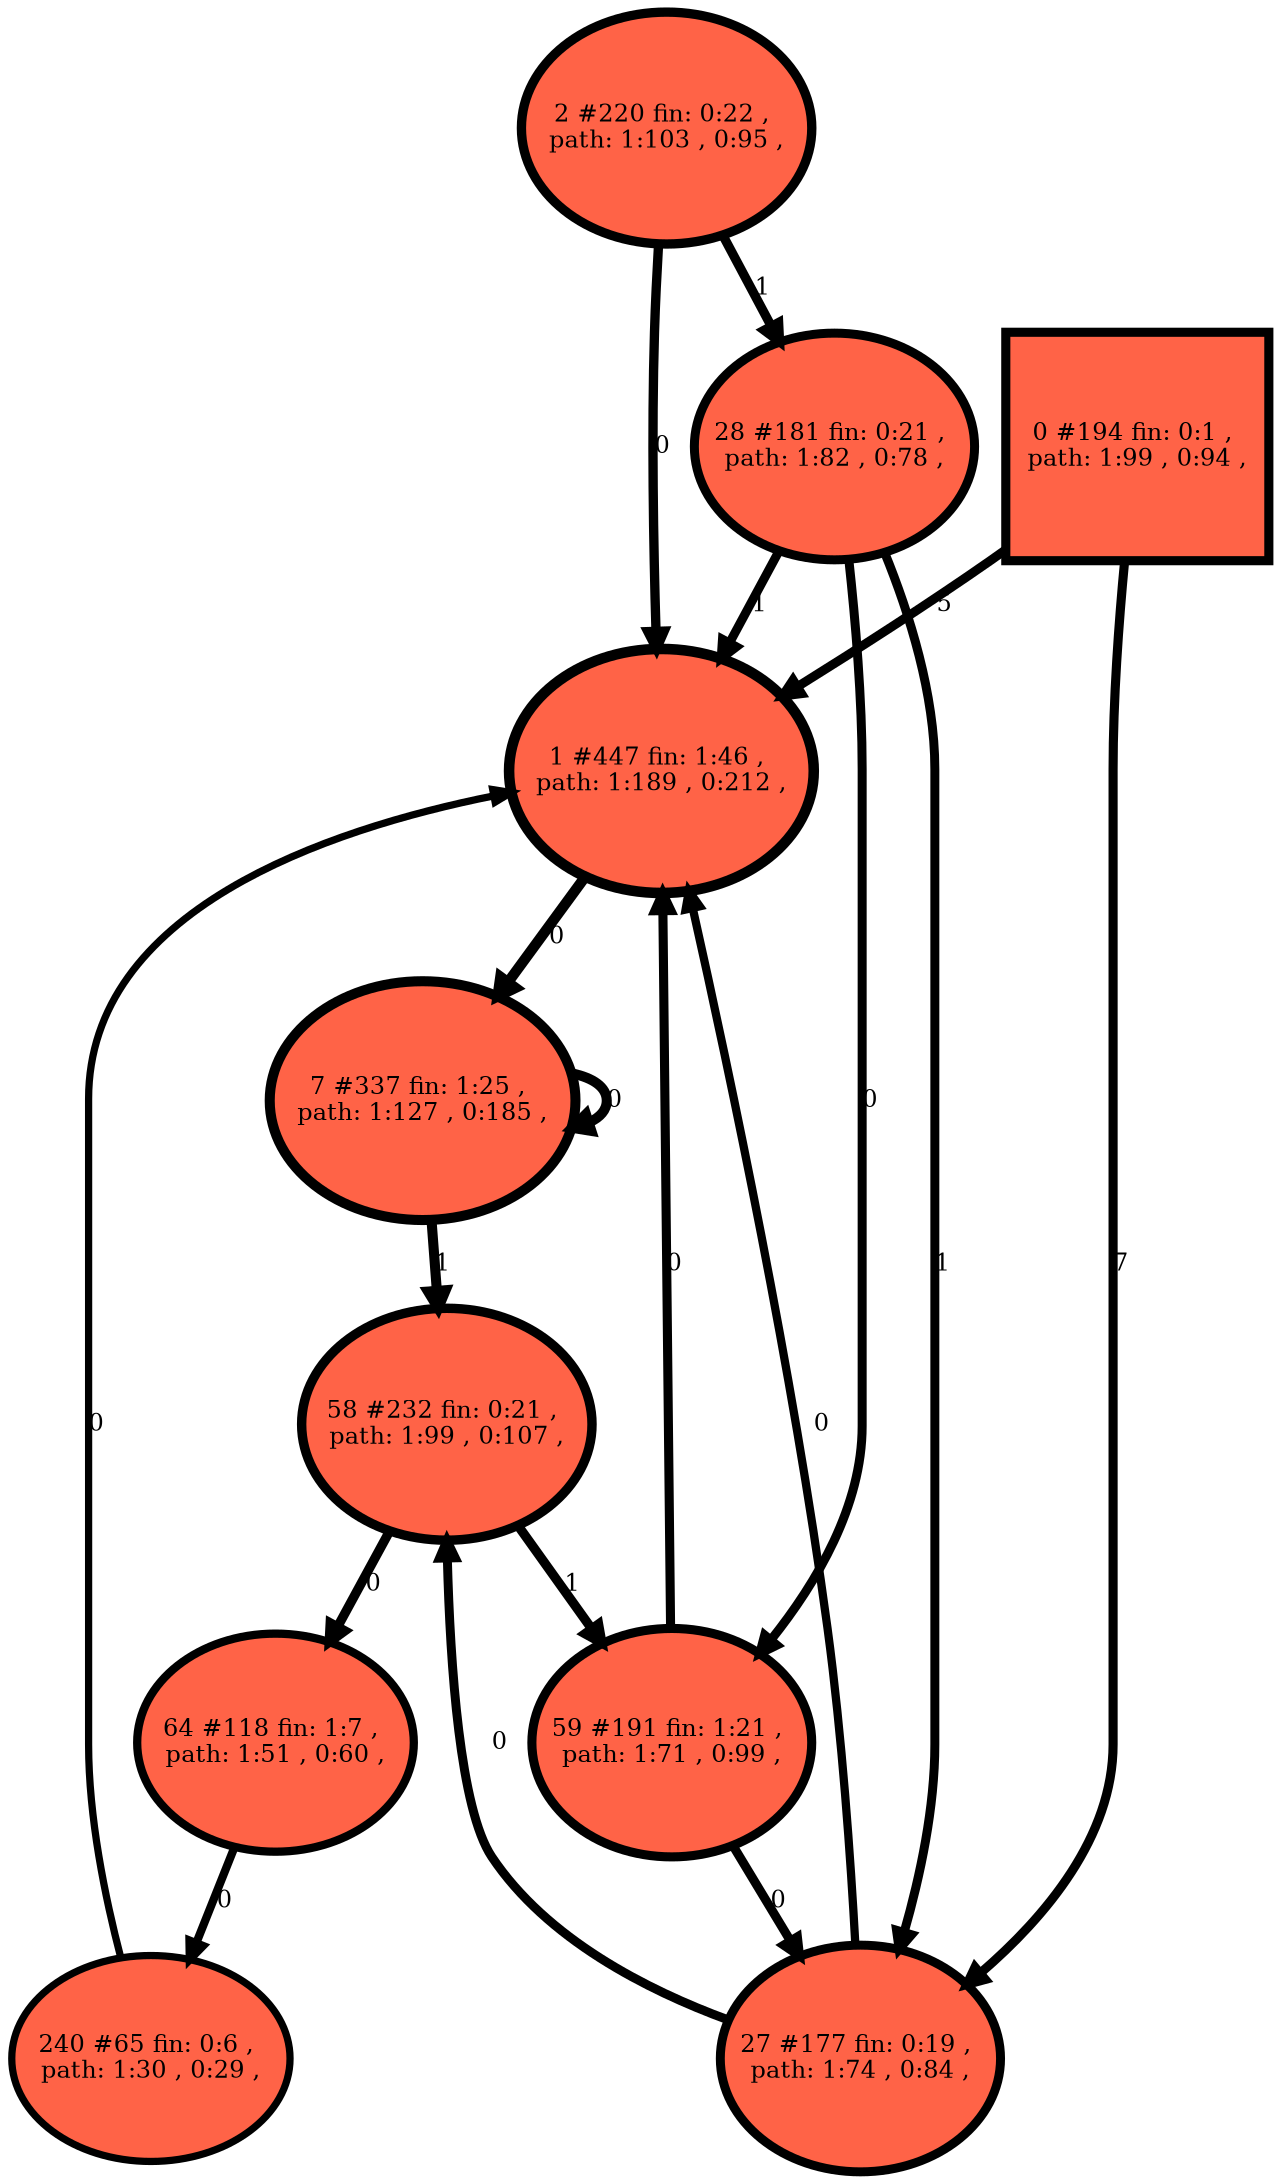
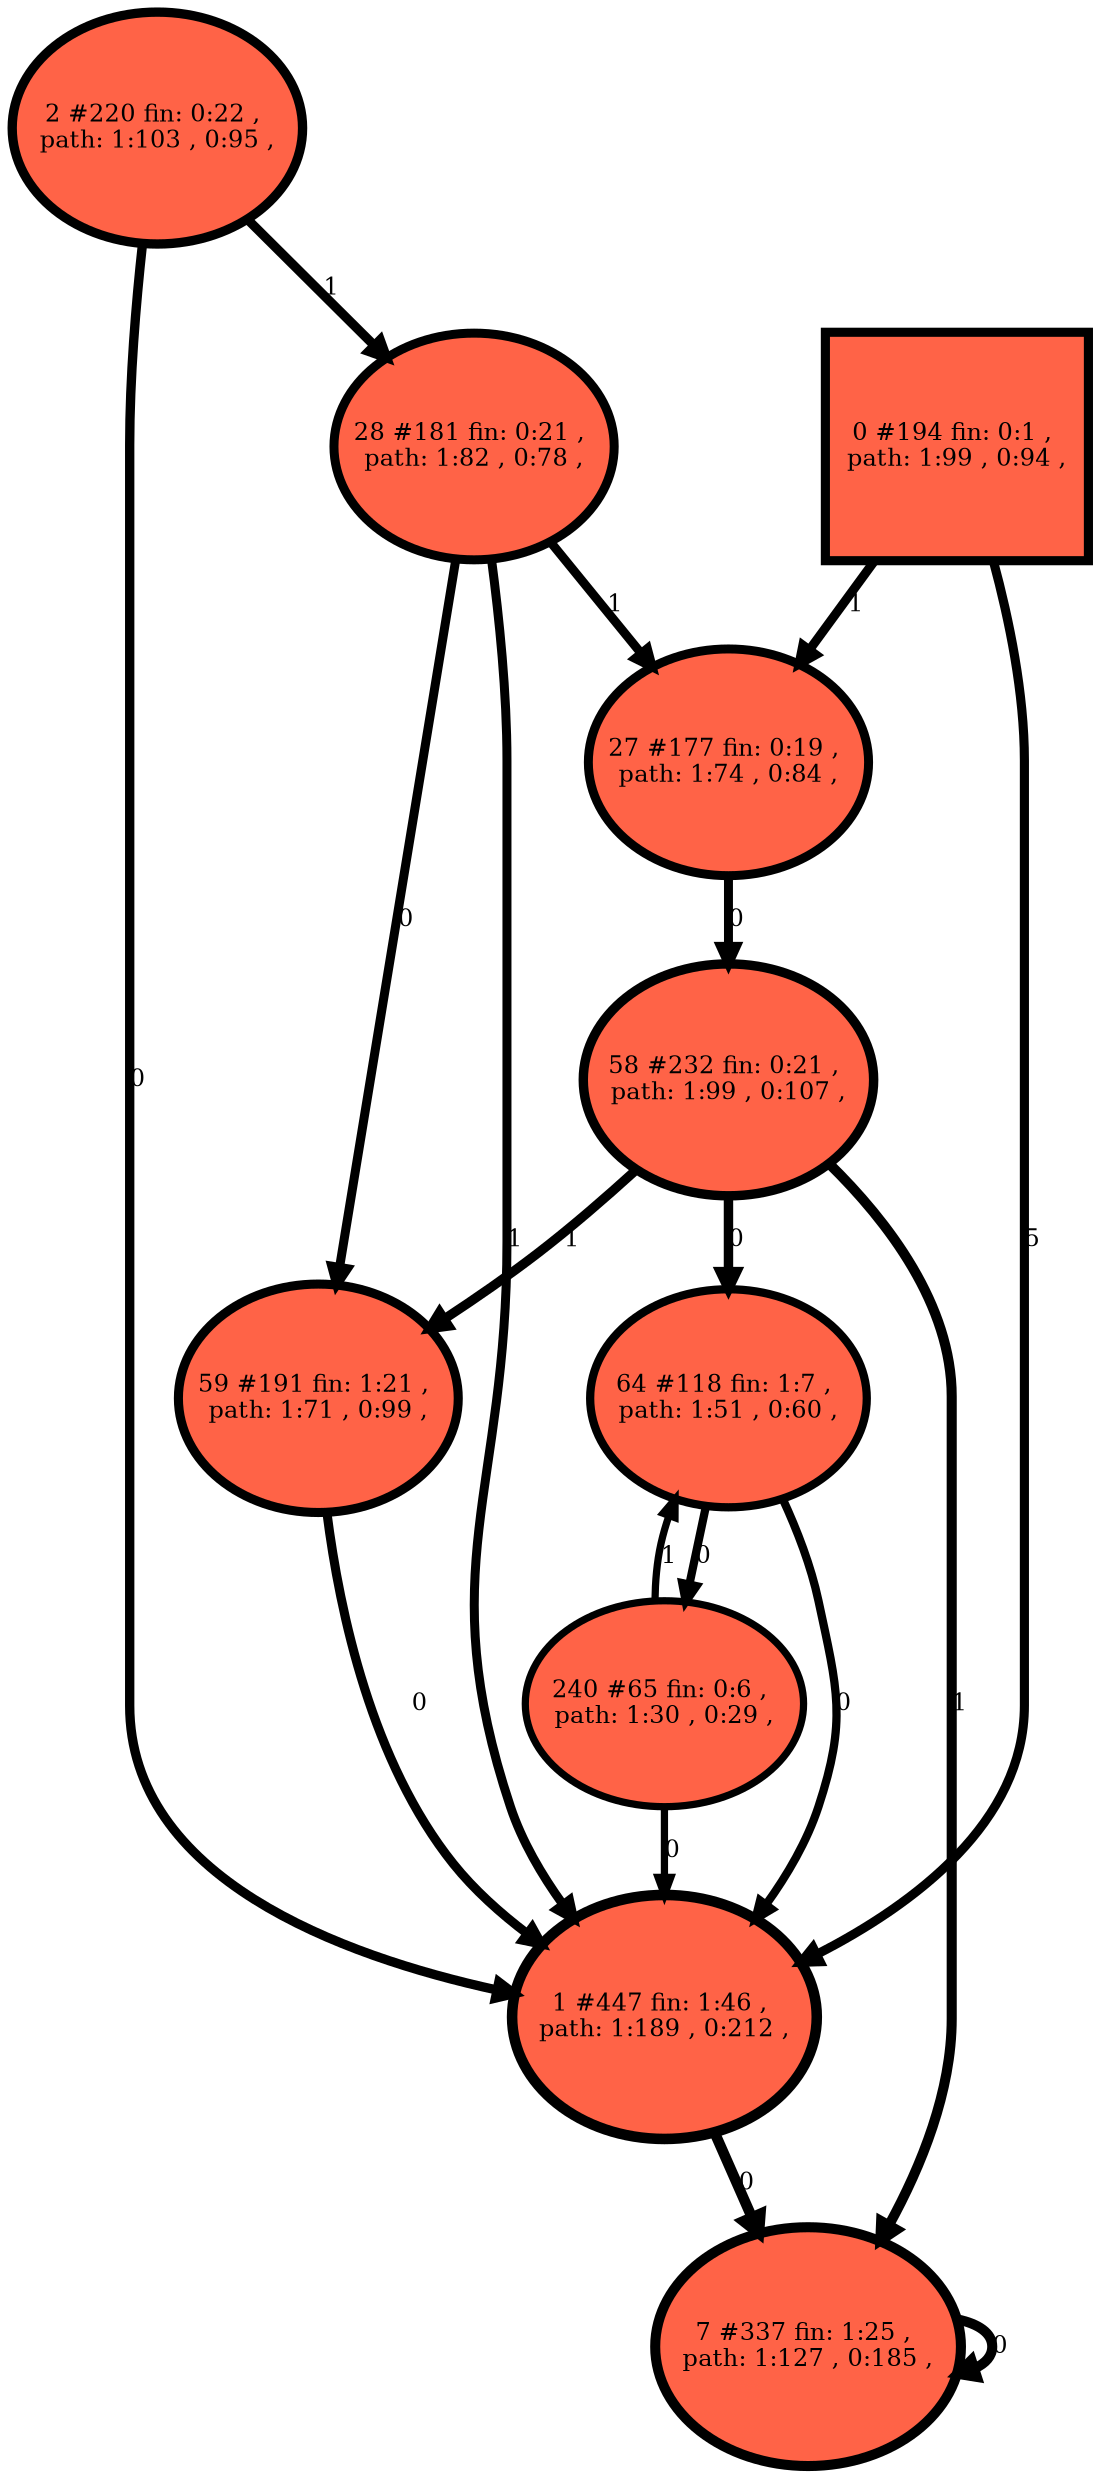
(434, 1255) -> (952, 1681)
(1125, 1264) -> (860, 605)
(796, 1423) -> (836, 1705)
none -> (658, 1558)
(762, 1893) -> none
